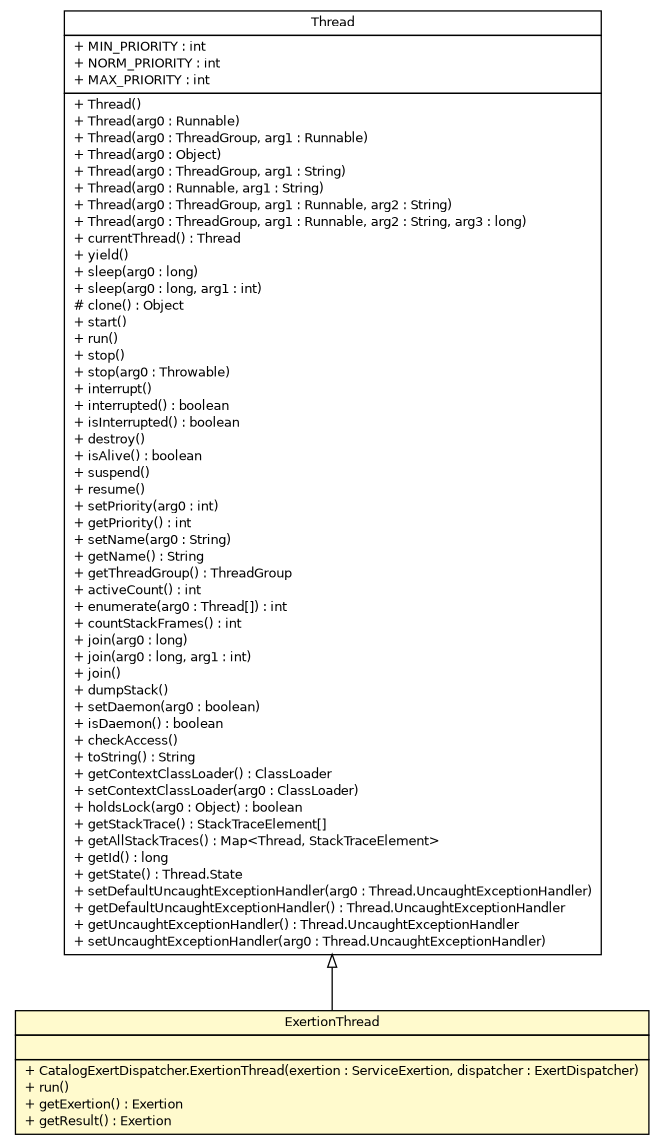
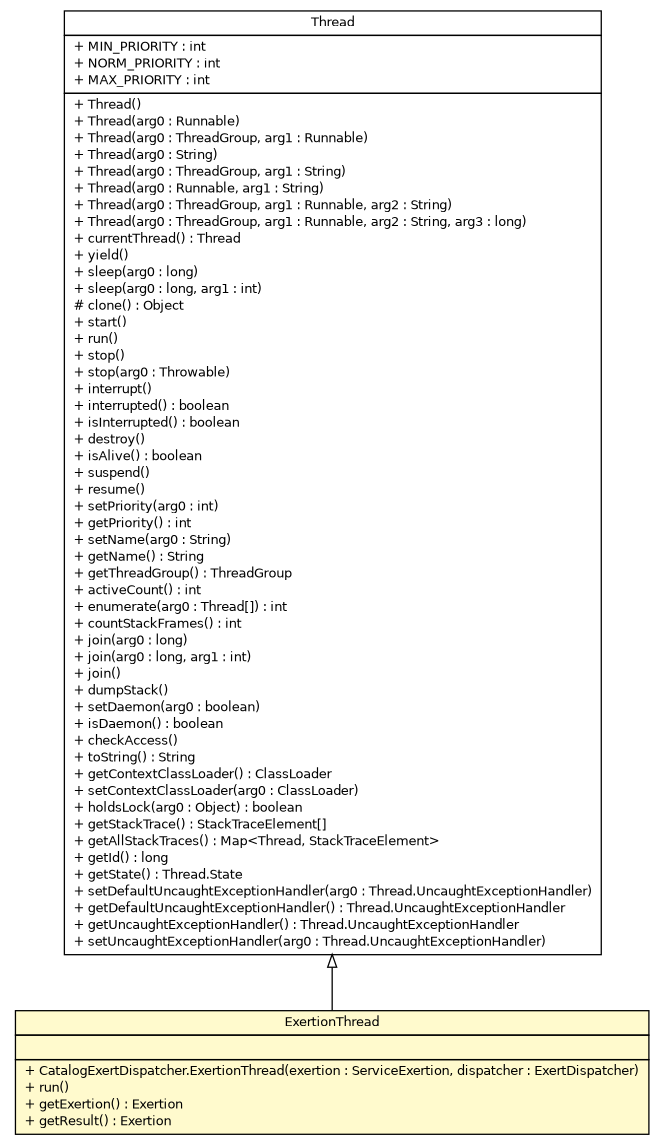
(147, 155) -> (145, 155)
